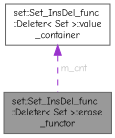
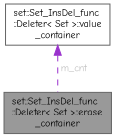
(58, 113) -> (58, 113)
